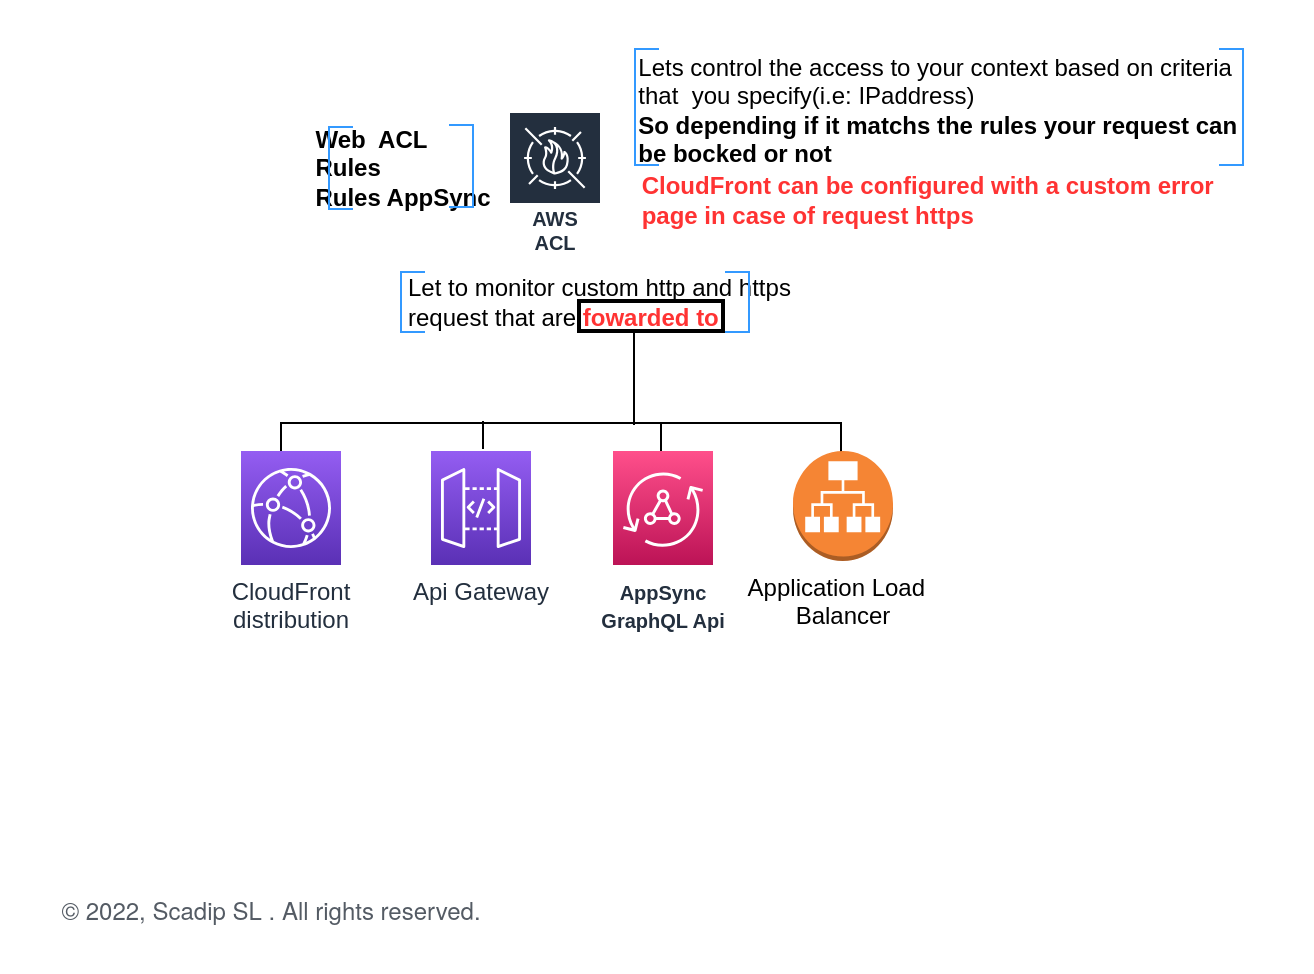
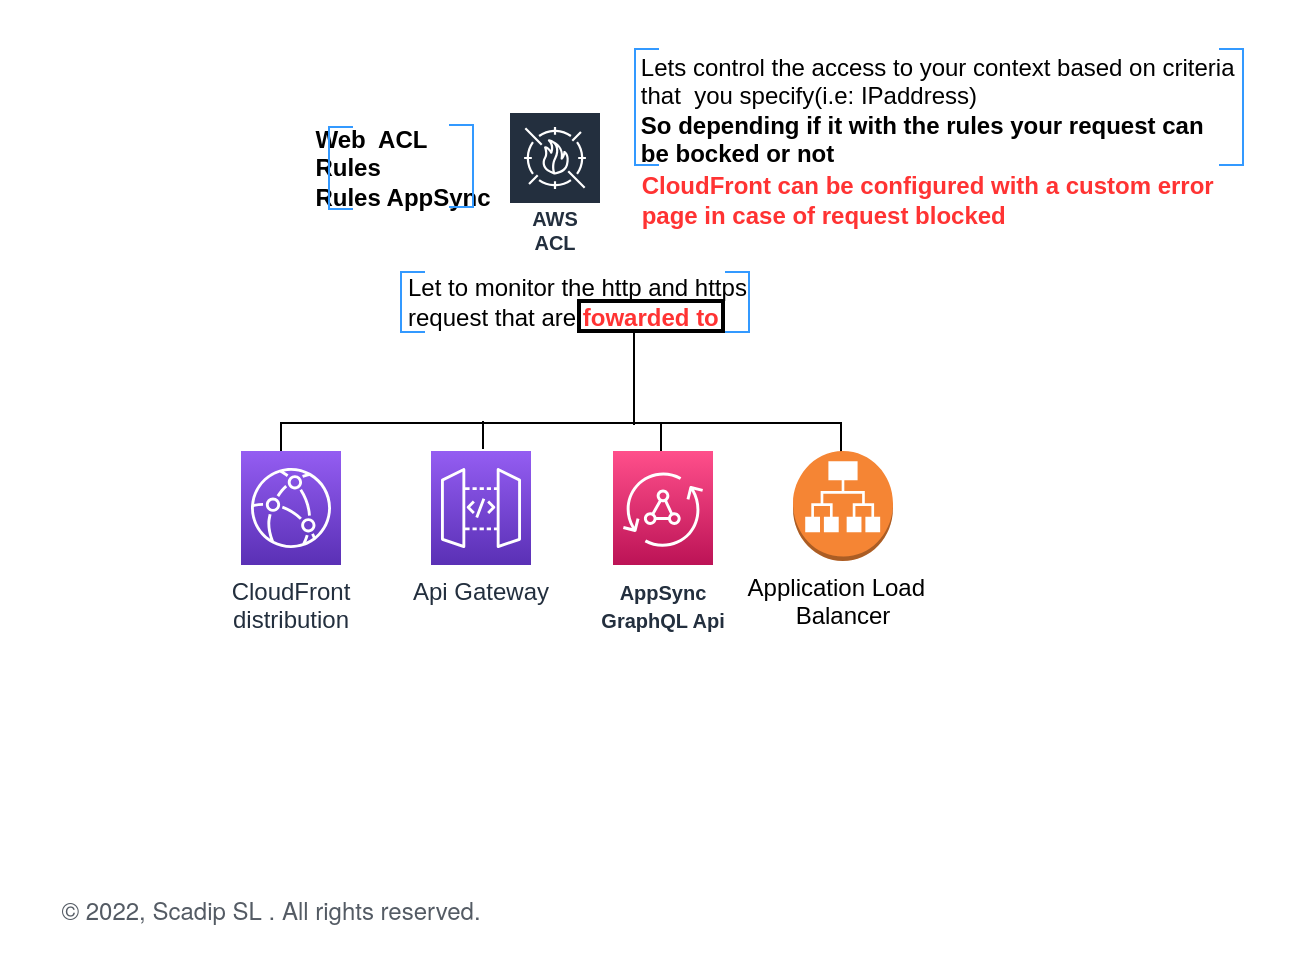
(942, 111) -> (942, 111)
(932, 201) -> (932, 201)
(629, 303) -> (609, 303)
